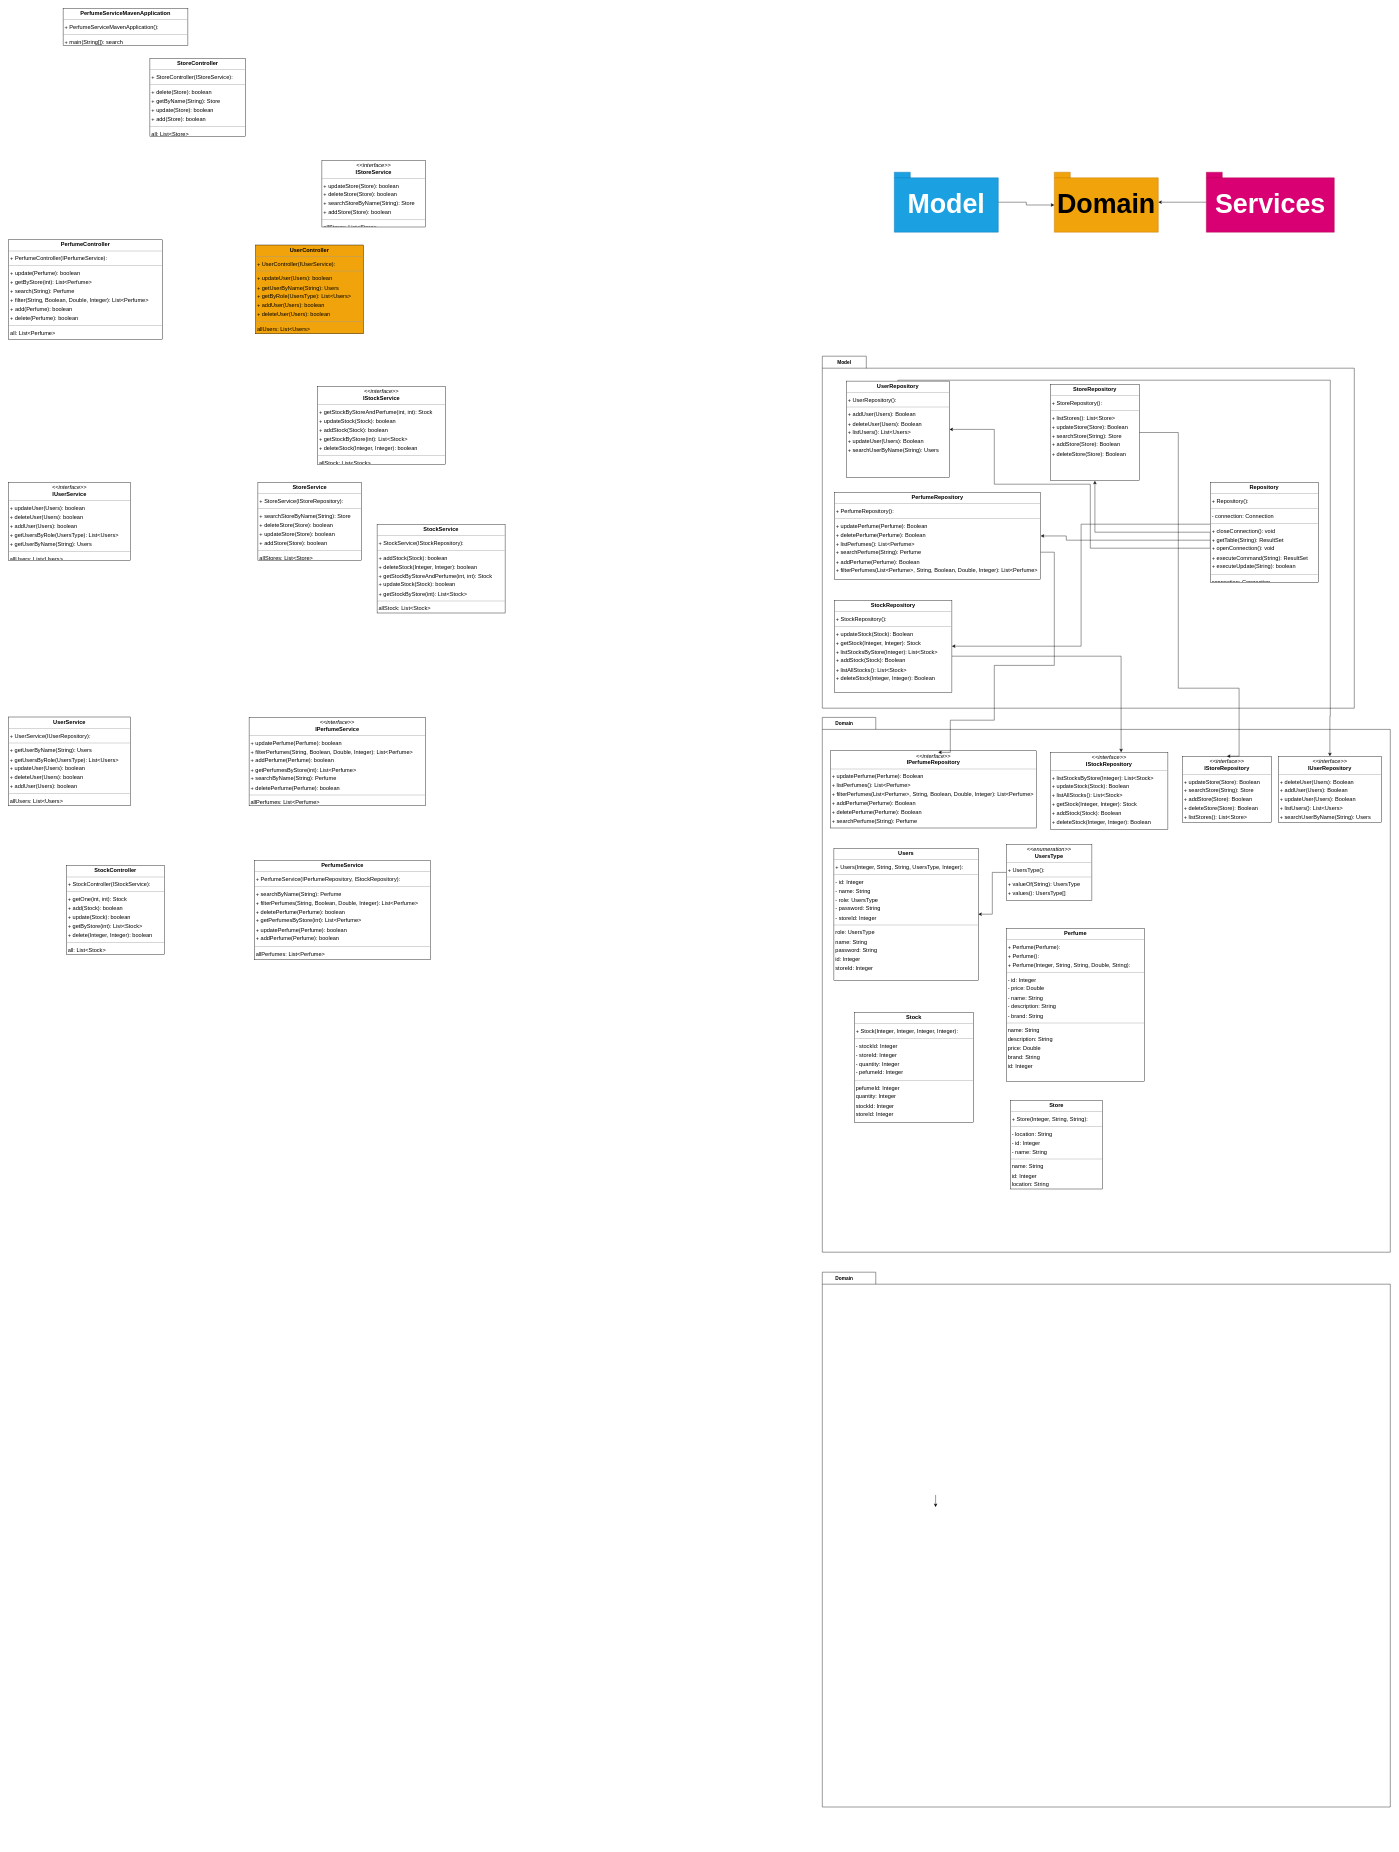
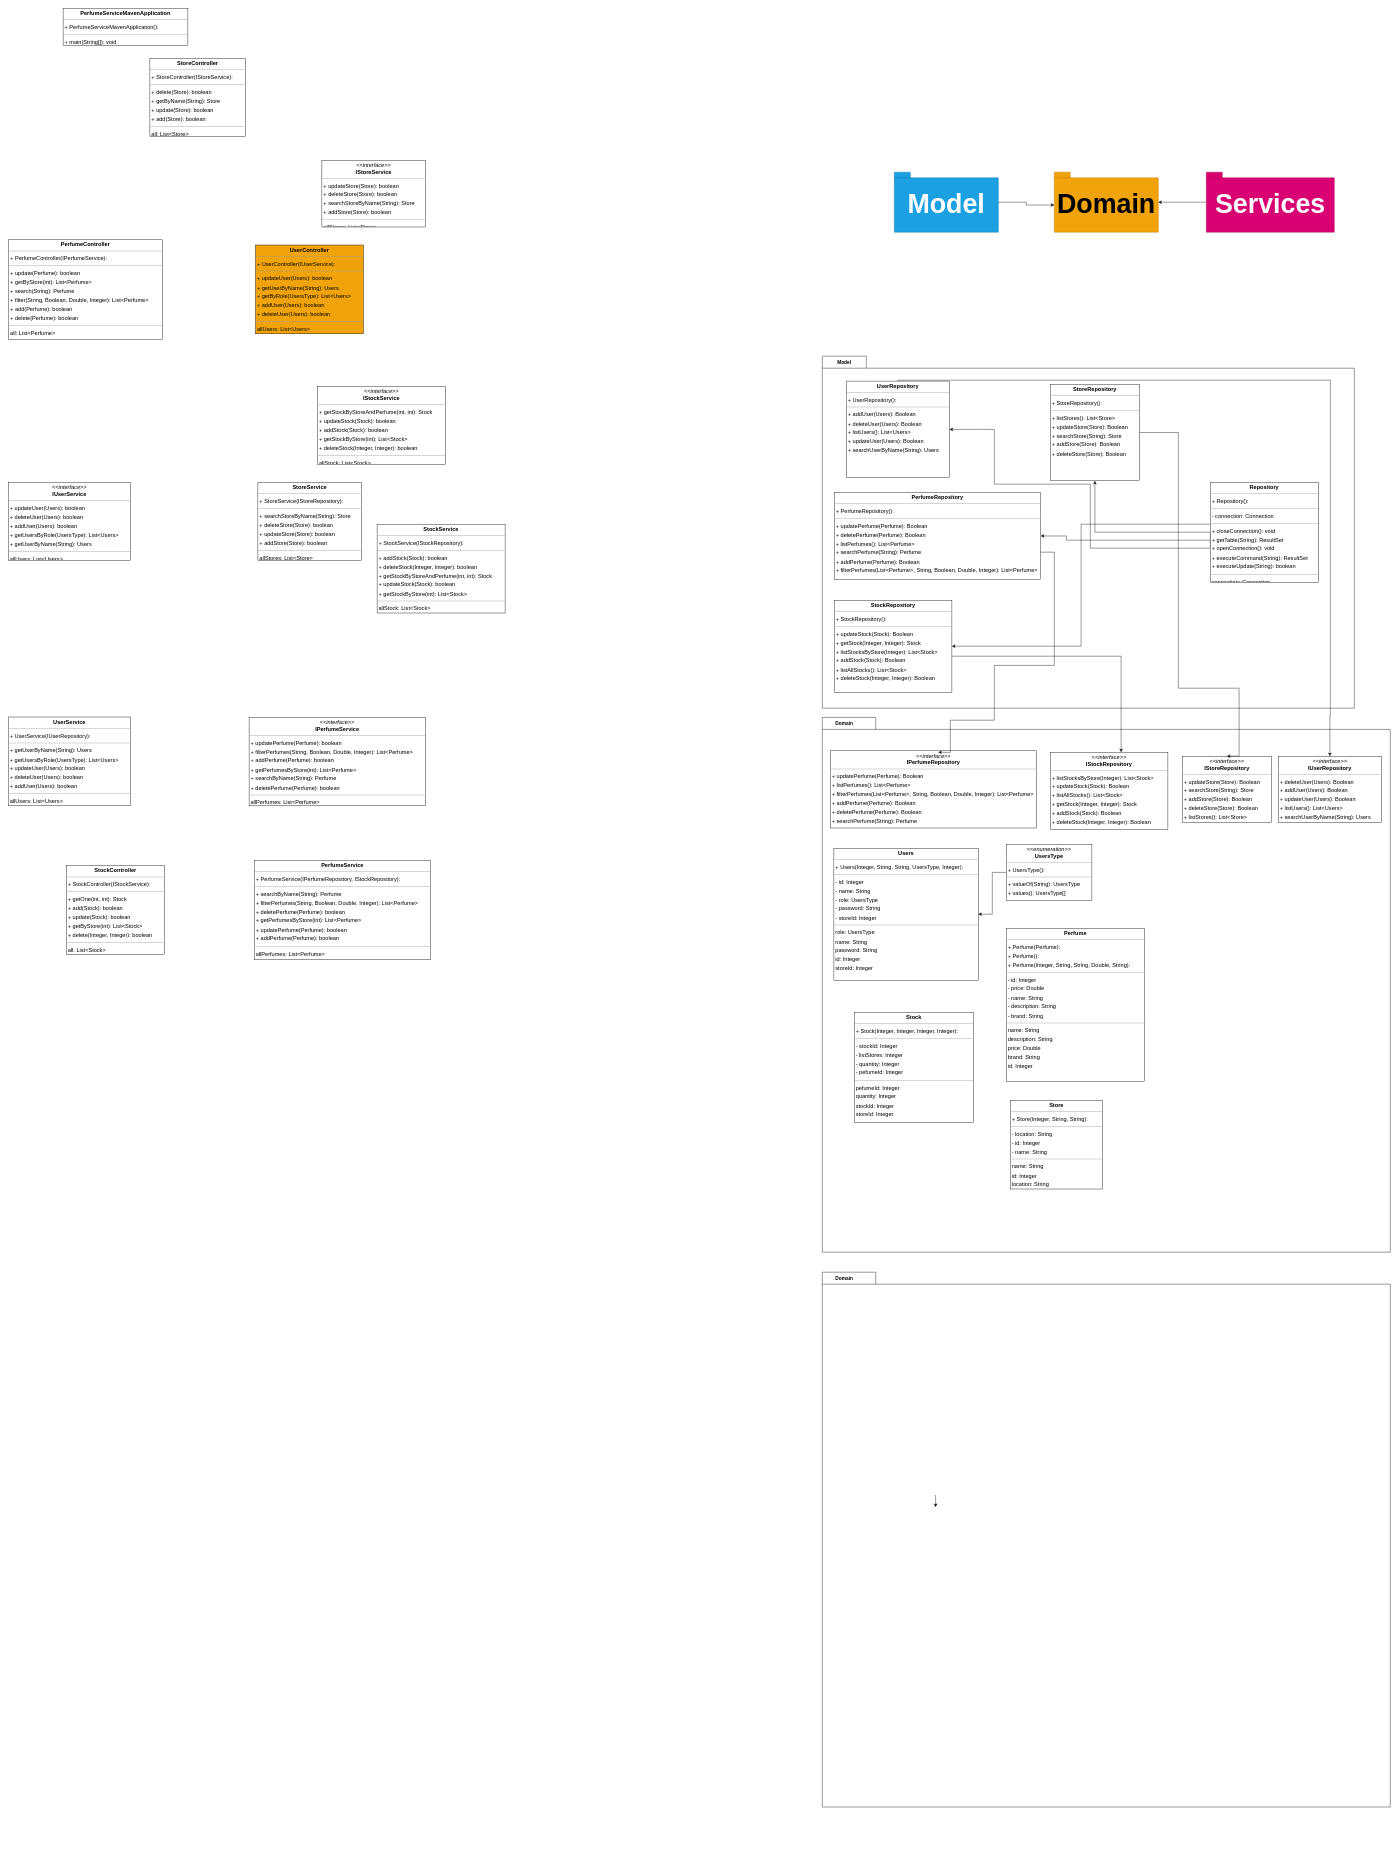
(114, 18) -> (114, 18)
(917, 1046) -> (917, 1046)
